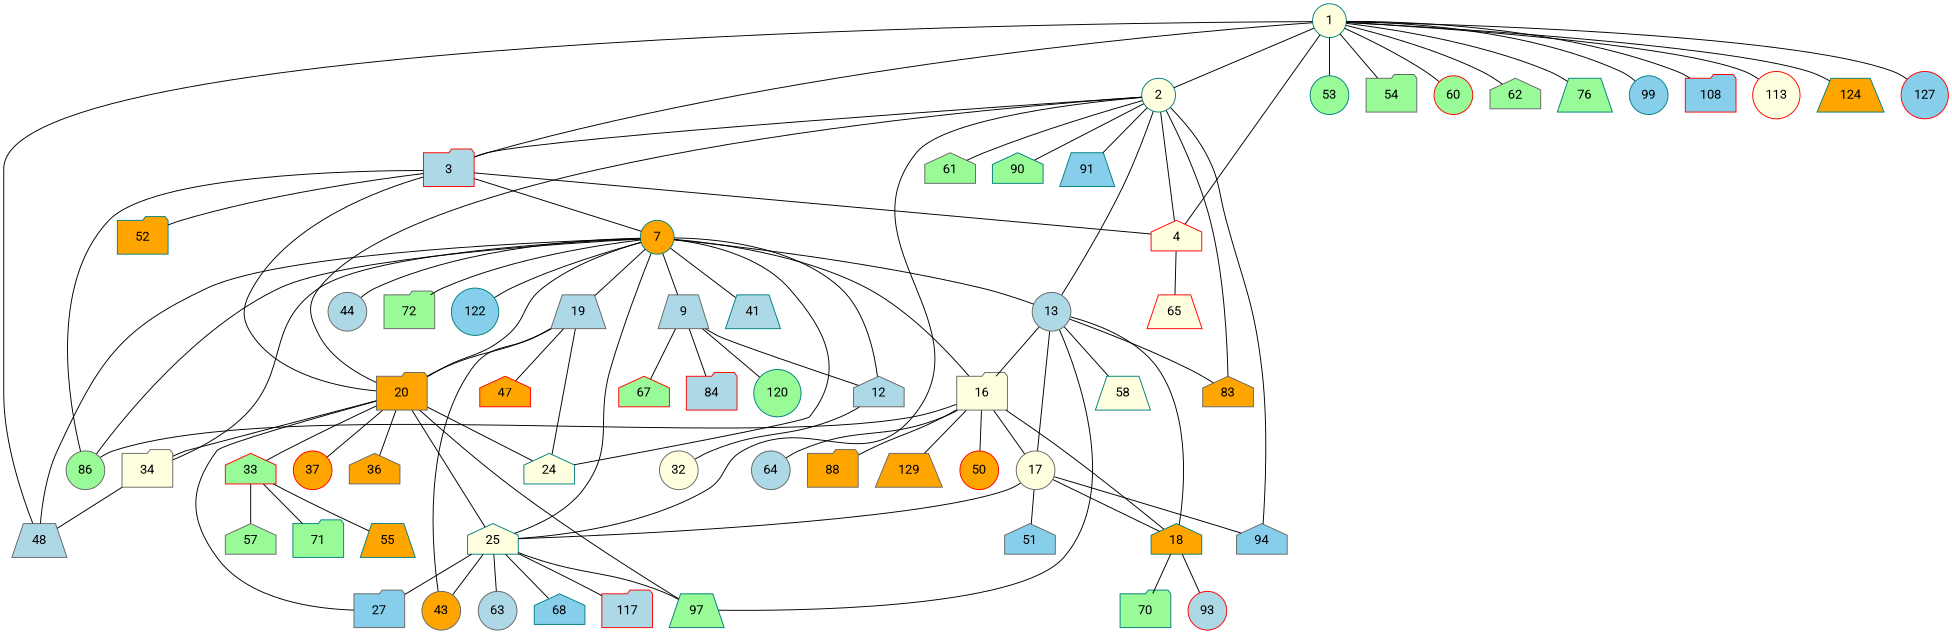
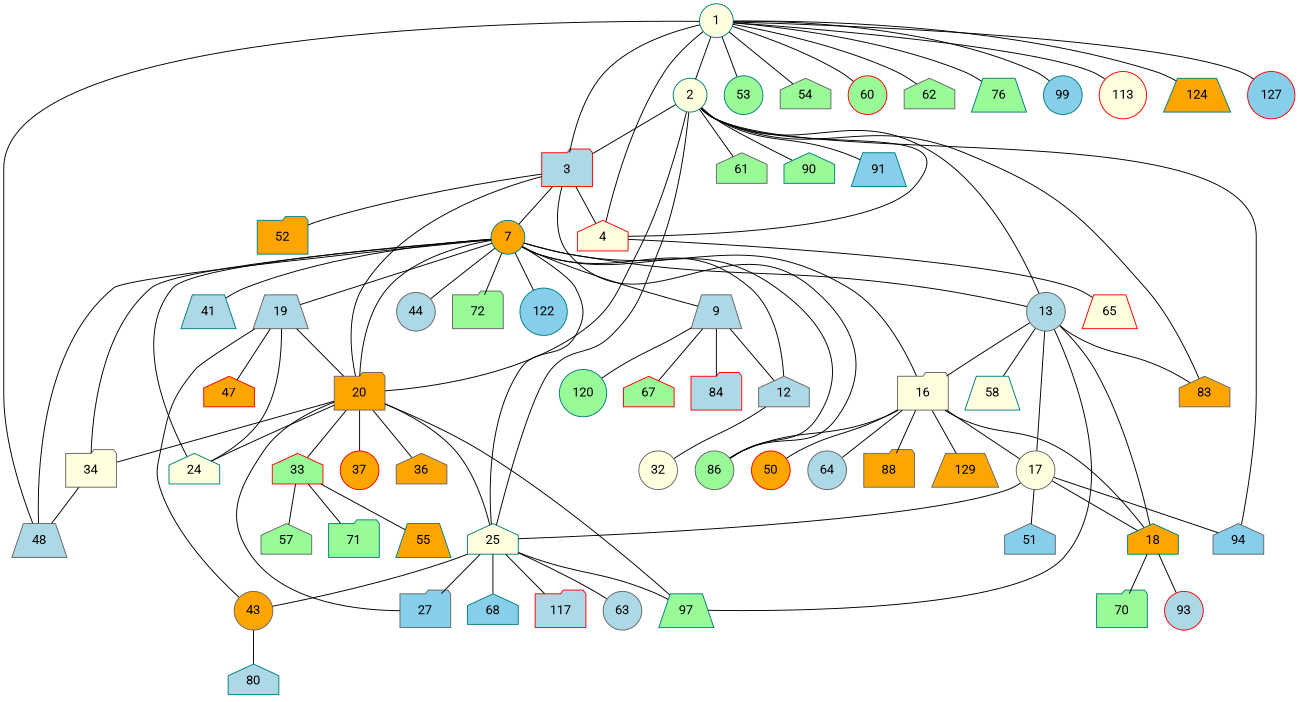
(1391, 95) -> (806, 95)
(1711, 95) -> none
none -> (253, 681)
